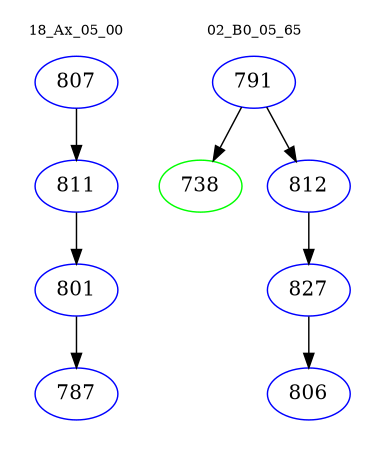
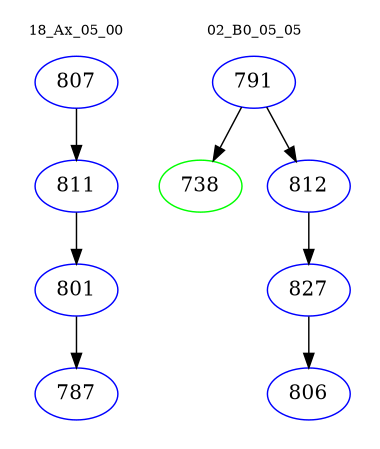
(255, 31) -> (255, 31)
